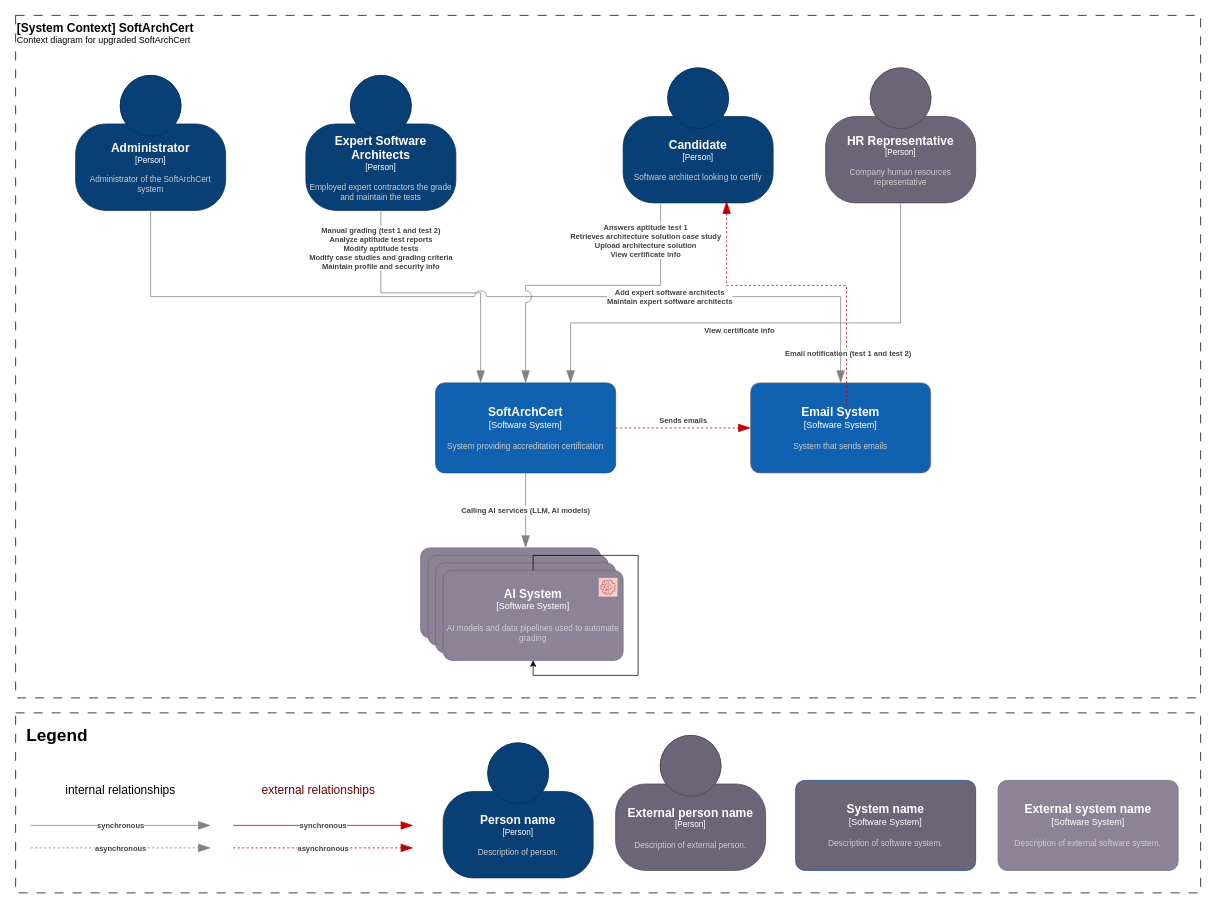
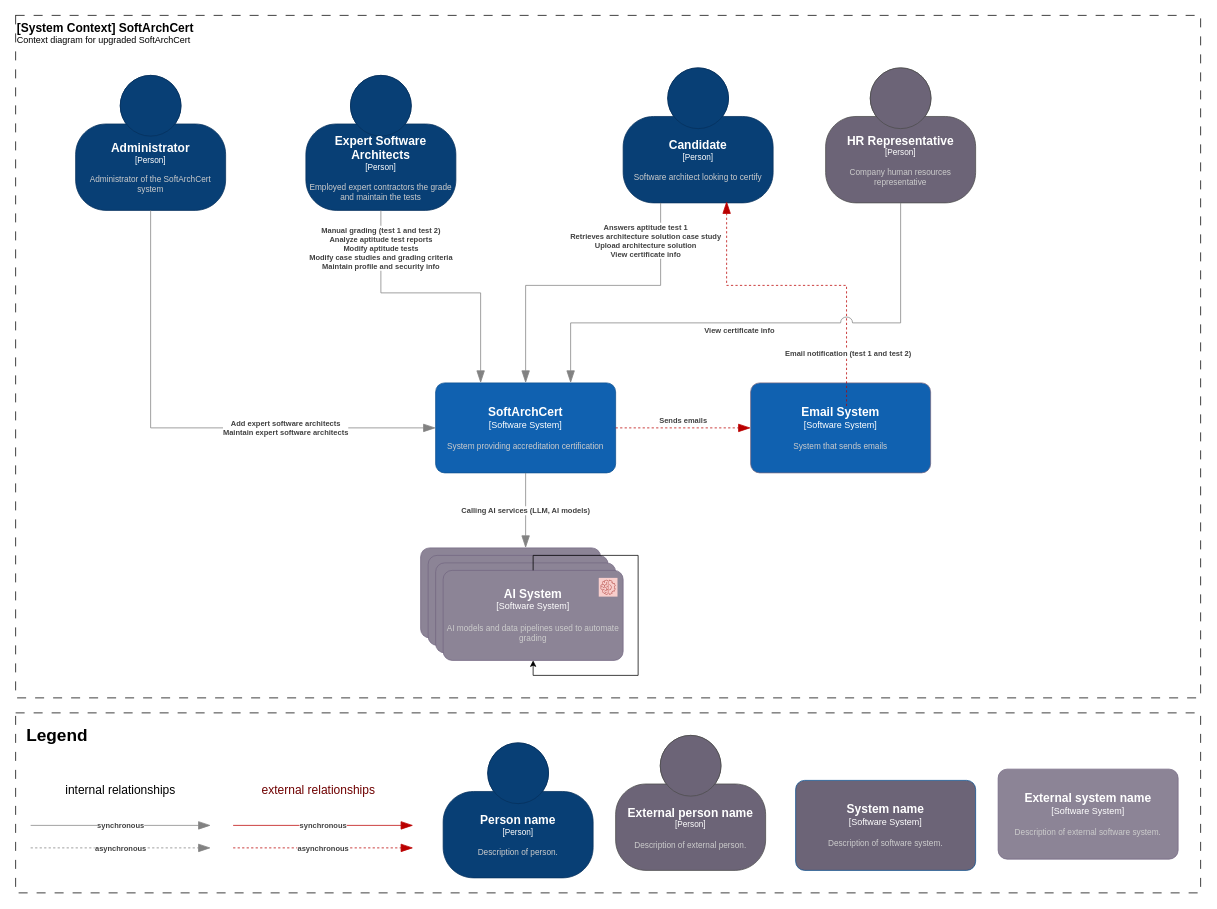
(623, 297) -> (239, 428)
(1088, 825) -> (1088, 814)
